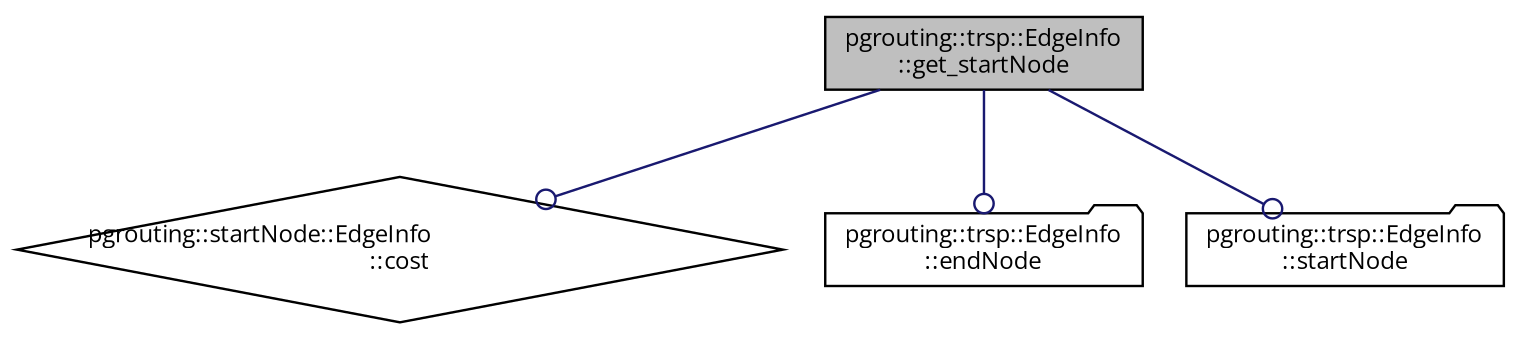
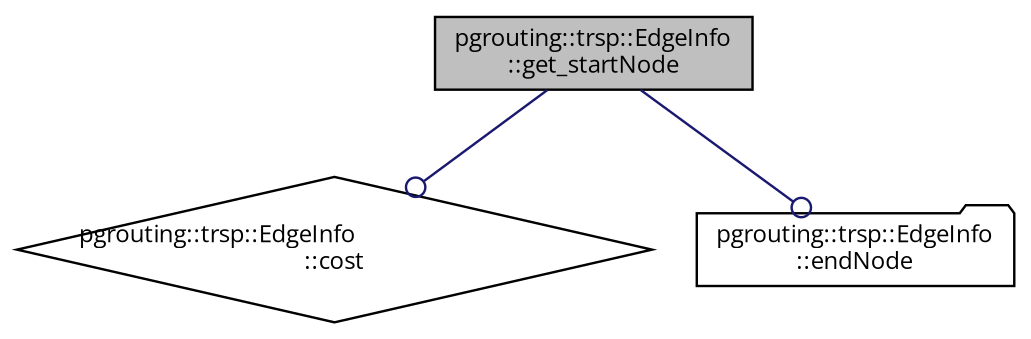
(400, 250) -> (334, 250)
(1345, 250) -> none
